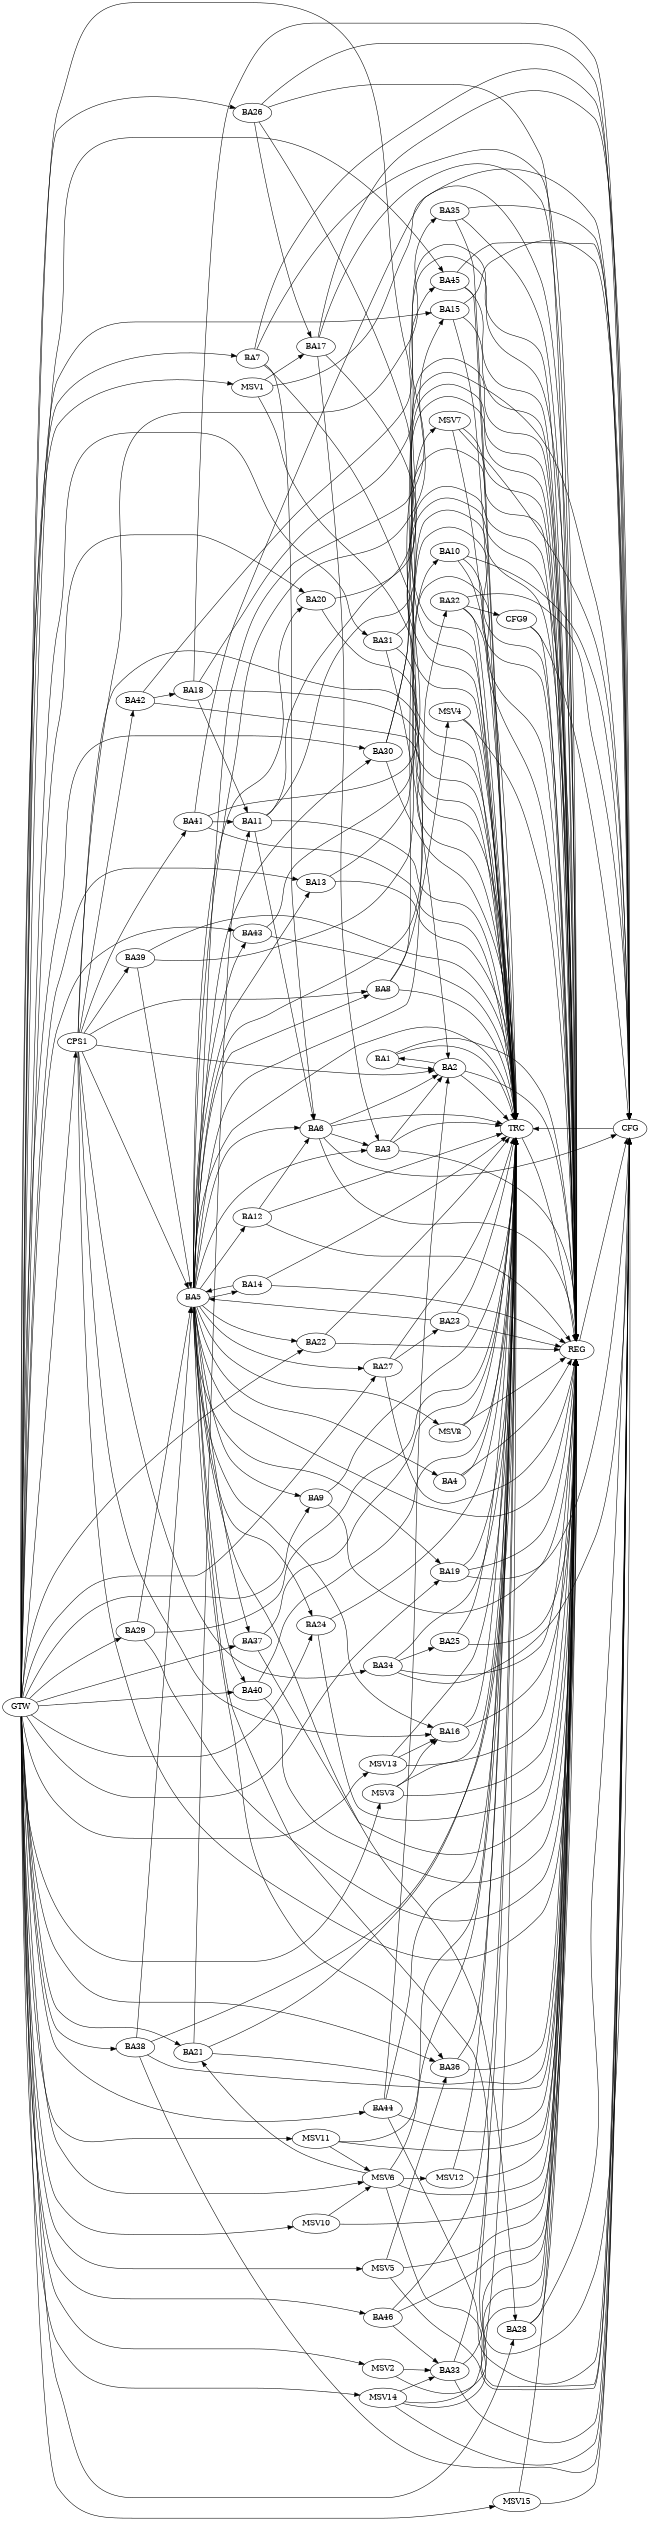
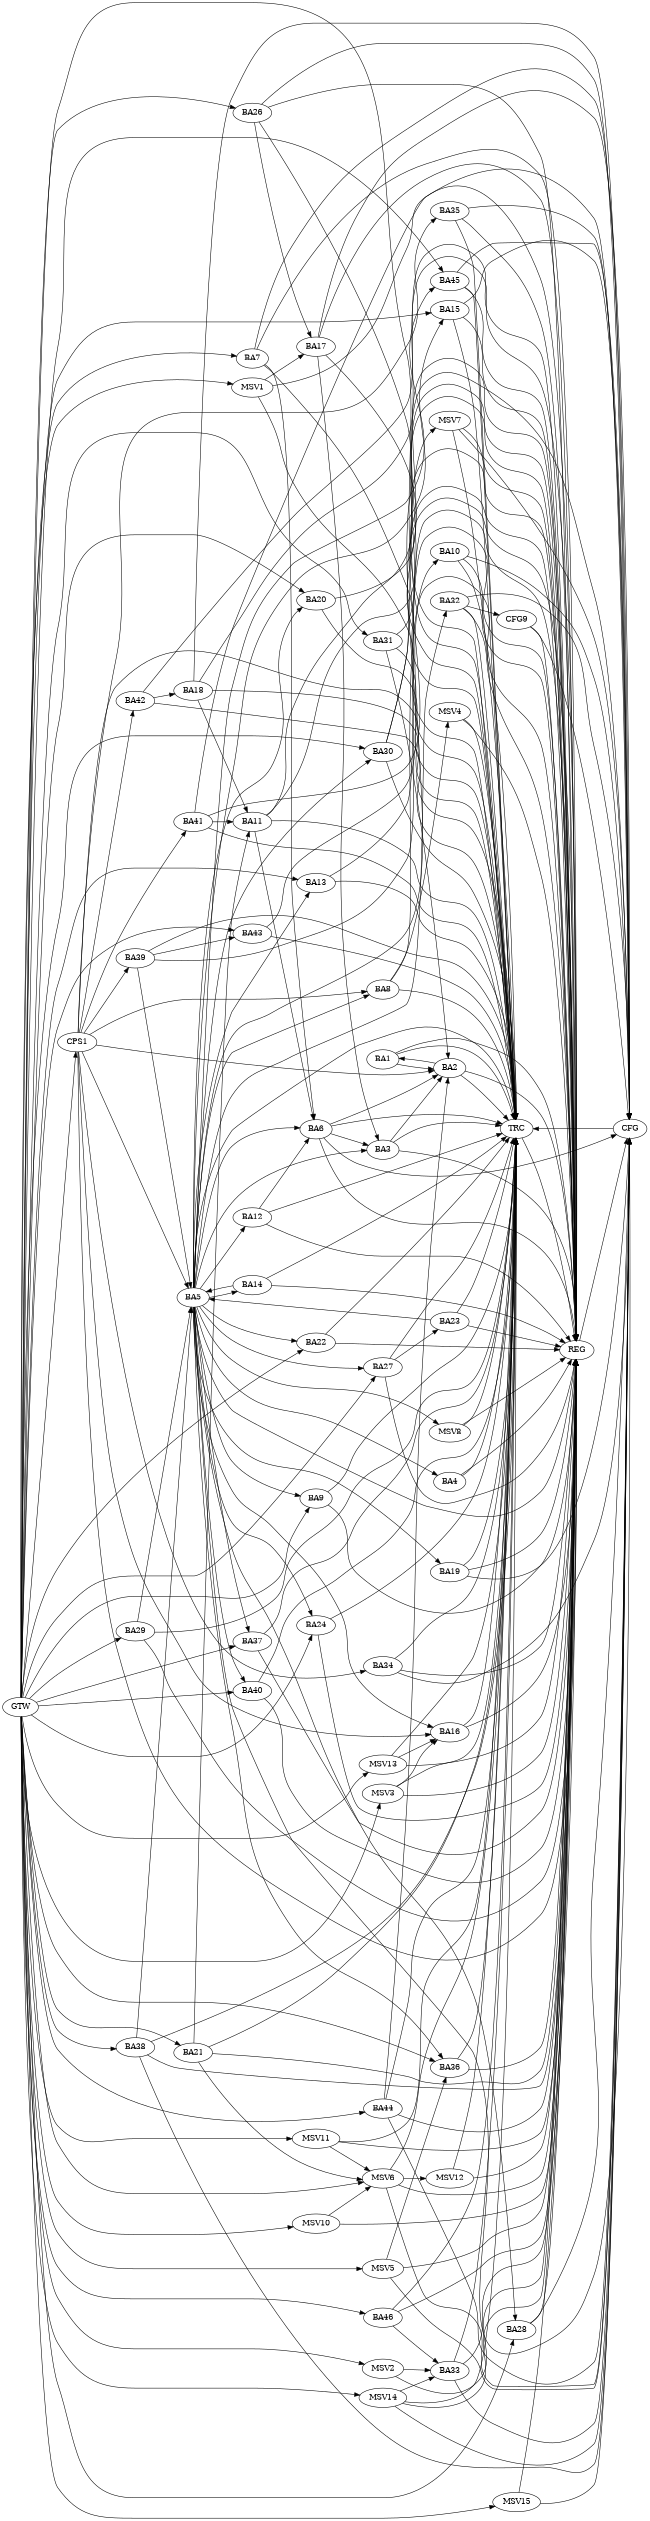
(214, 1047) -> (191, 947)
(450, 1642) -> none
(257, 1780) -> none
(271, 2133) -> (261, 2135)
